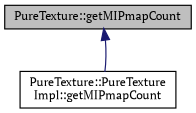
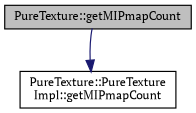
(106, 56) -> (90, 44)
